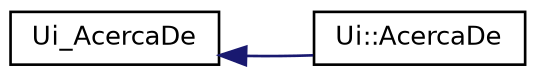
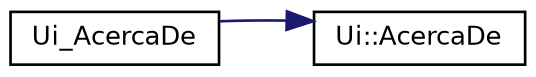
(280, 56) -> (253, 21)
